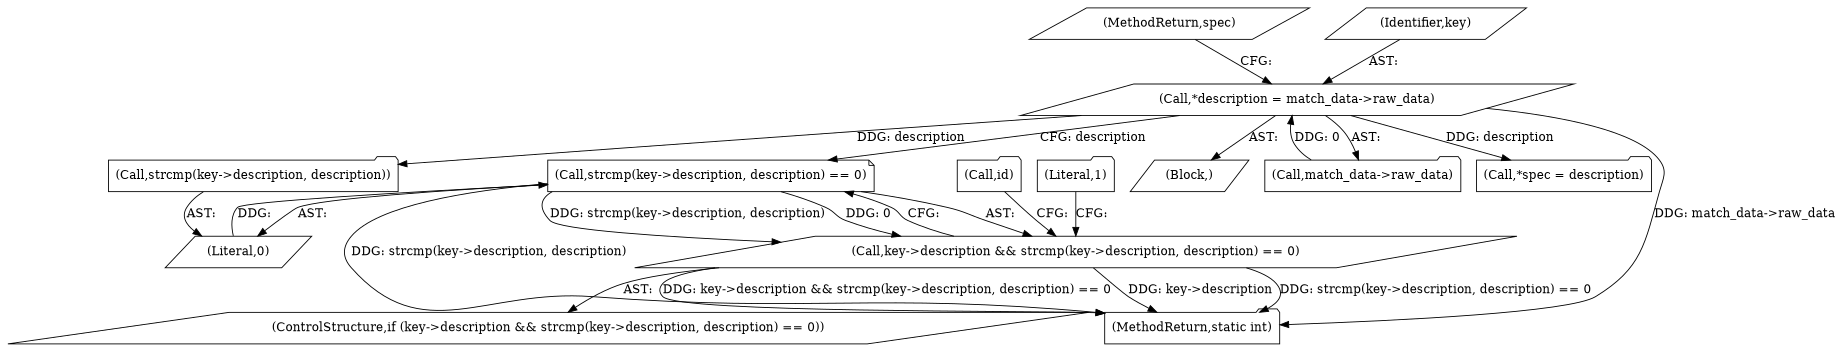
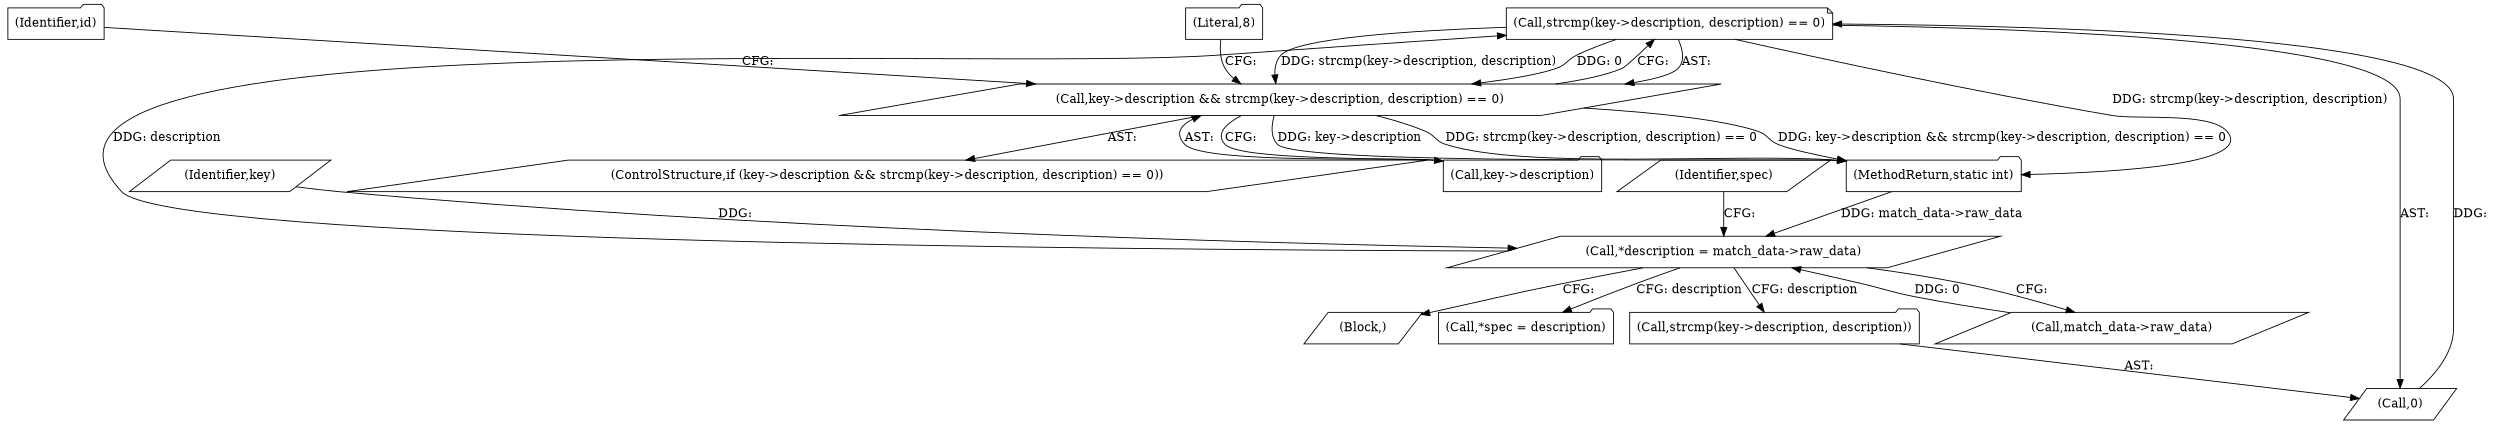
(1169, 24) -> (1724, 176)
(1386, 62) -> (737, 214)
(911, 138) -> (1805, 290)
(1093, 138) -> (167, 138)
(1266, 138) -> (1581, 290)
(1368, 138) -> (2034, 290)
(1500, 138) -> (1689, 290)
(989, 176) -> (56, 24)
(1076, 176) -> (1224, 24)
(1363, 176) -> (2122, 328)
none -> (1522, 176)
(238, 252) -> (2400, 404)
(1610, 287) -> (1833, 212)
